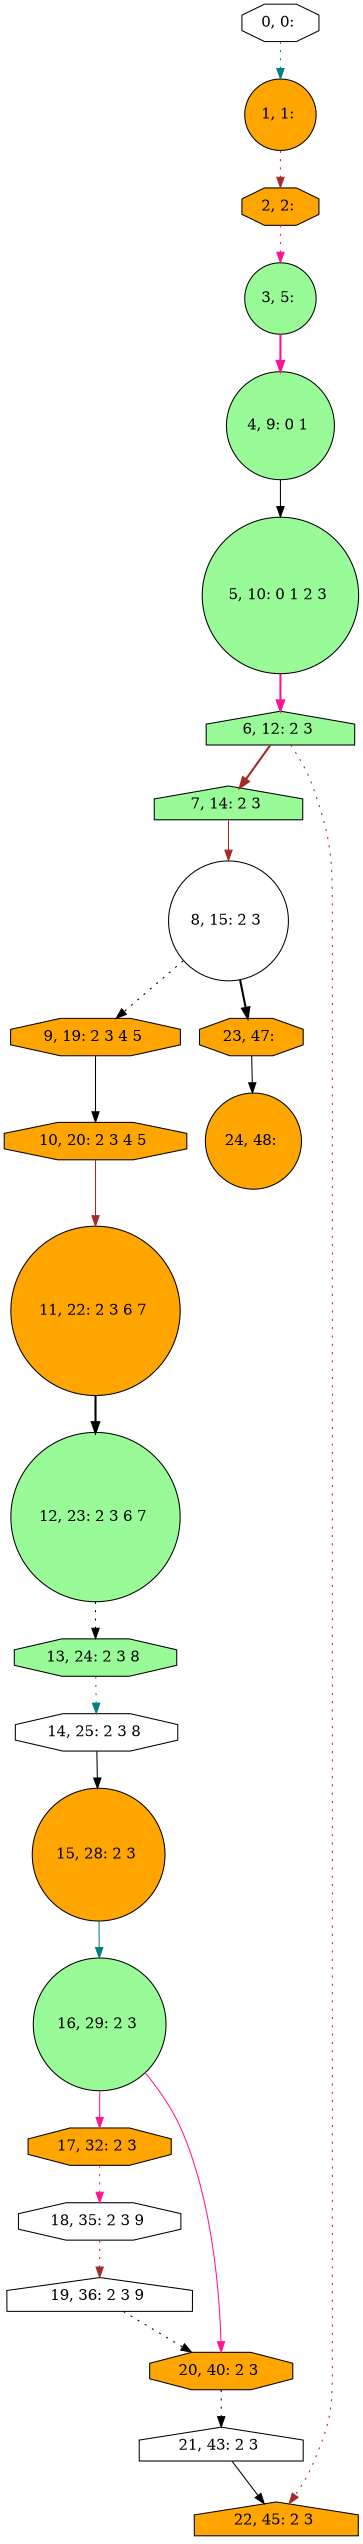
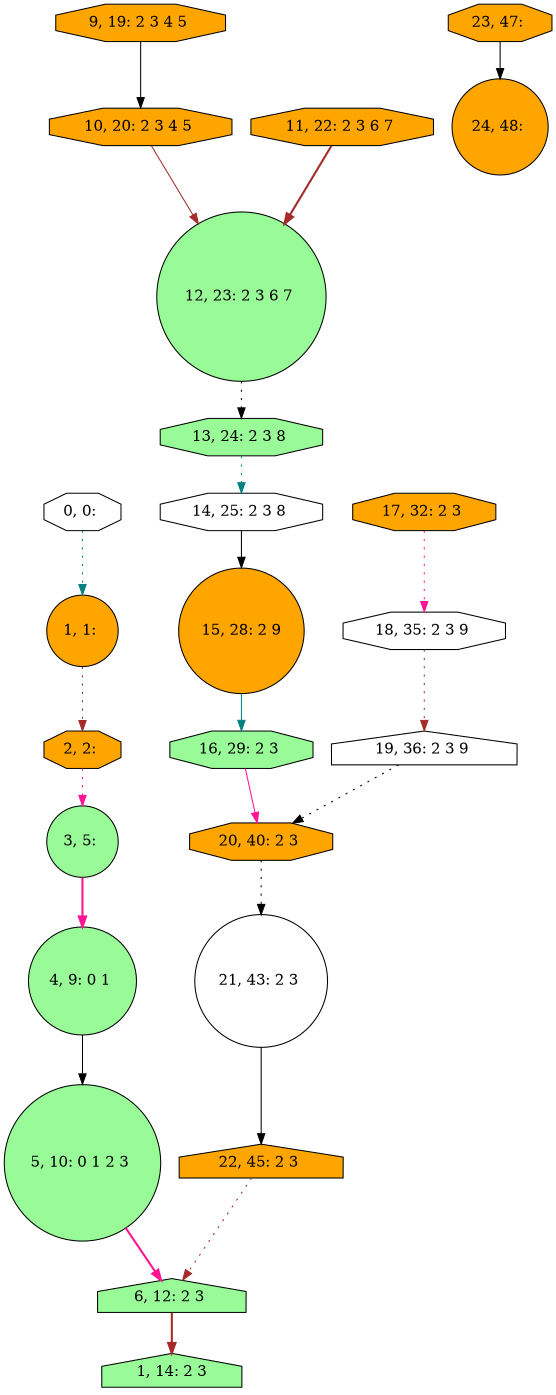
(228, 805) -> (172, 1372)
(228, 921) -> none
(96, 1188) -> (172, 180)
(96, 1311) -> (342, 127)
(96, 1409) -> (311, 180)
(332, 1620) -> (220, 1225)
(99, 1855) -> (241, 631)
(100, 2024) -> (241, 750)
(100, 2104) -> none
(221, 2446) -> (261, 981)
